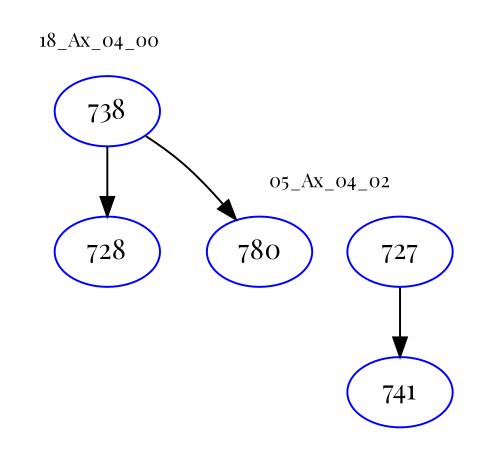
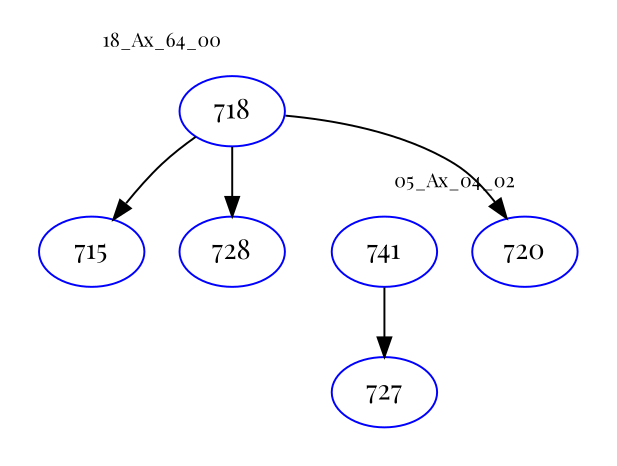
(100, 42) -> (162, 42)
(107, 111) -> (232, 111)
none -> (92, 252)
(260, 252) -> (525, 252)
(400, 312) -> (384, 312)
